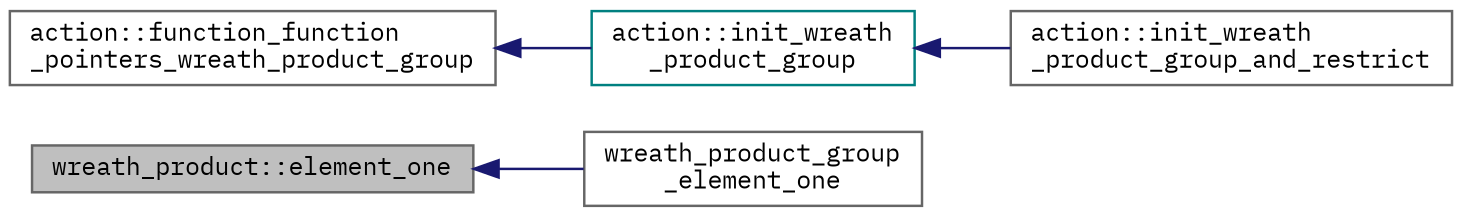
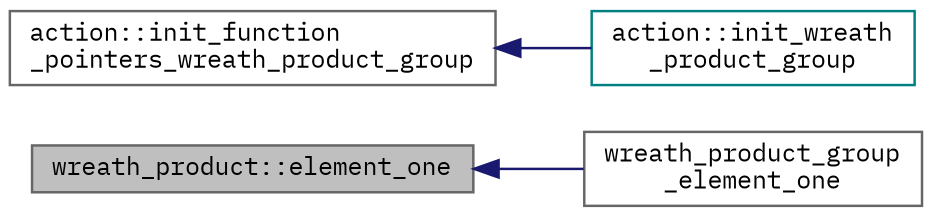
(253, 48) -> (253, 48)
(1231, 48) -> none
